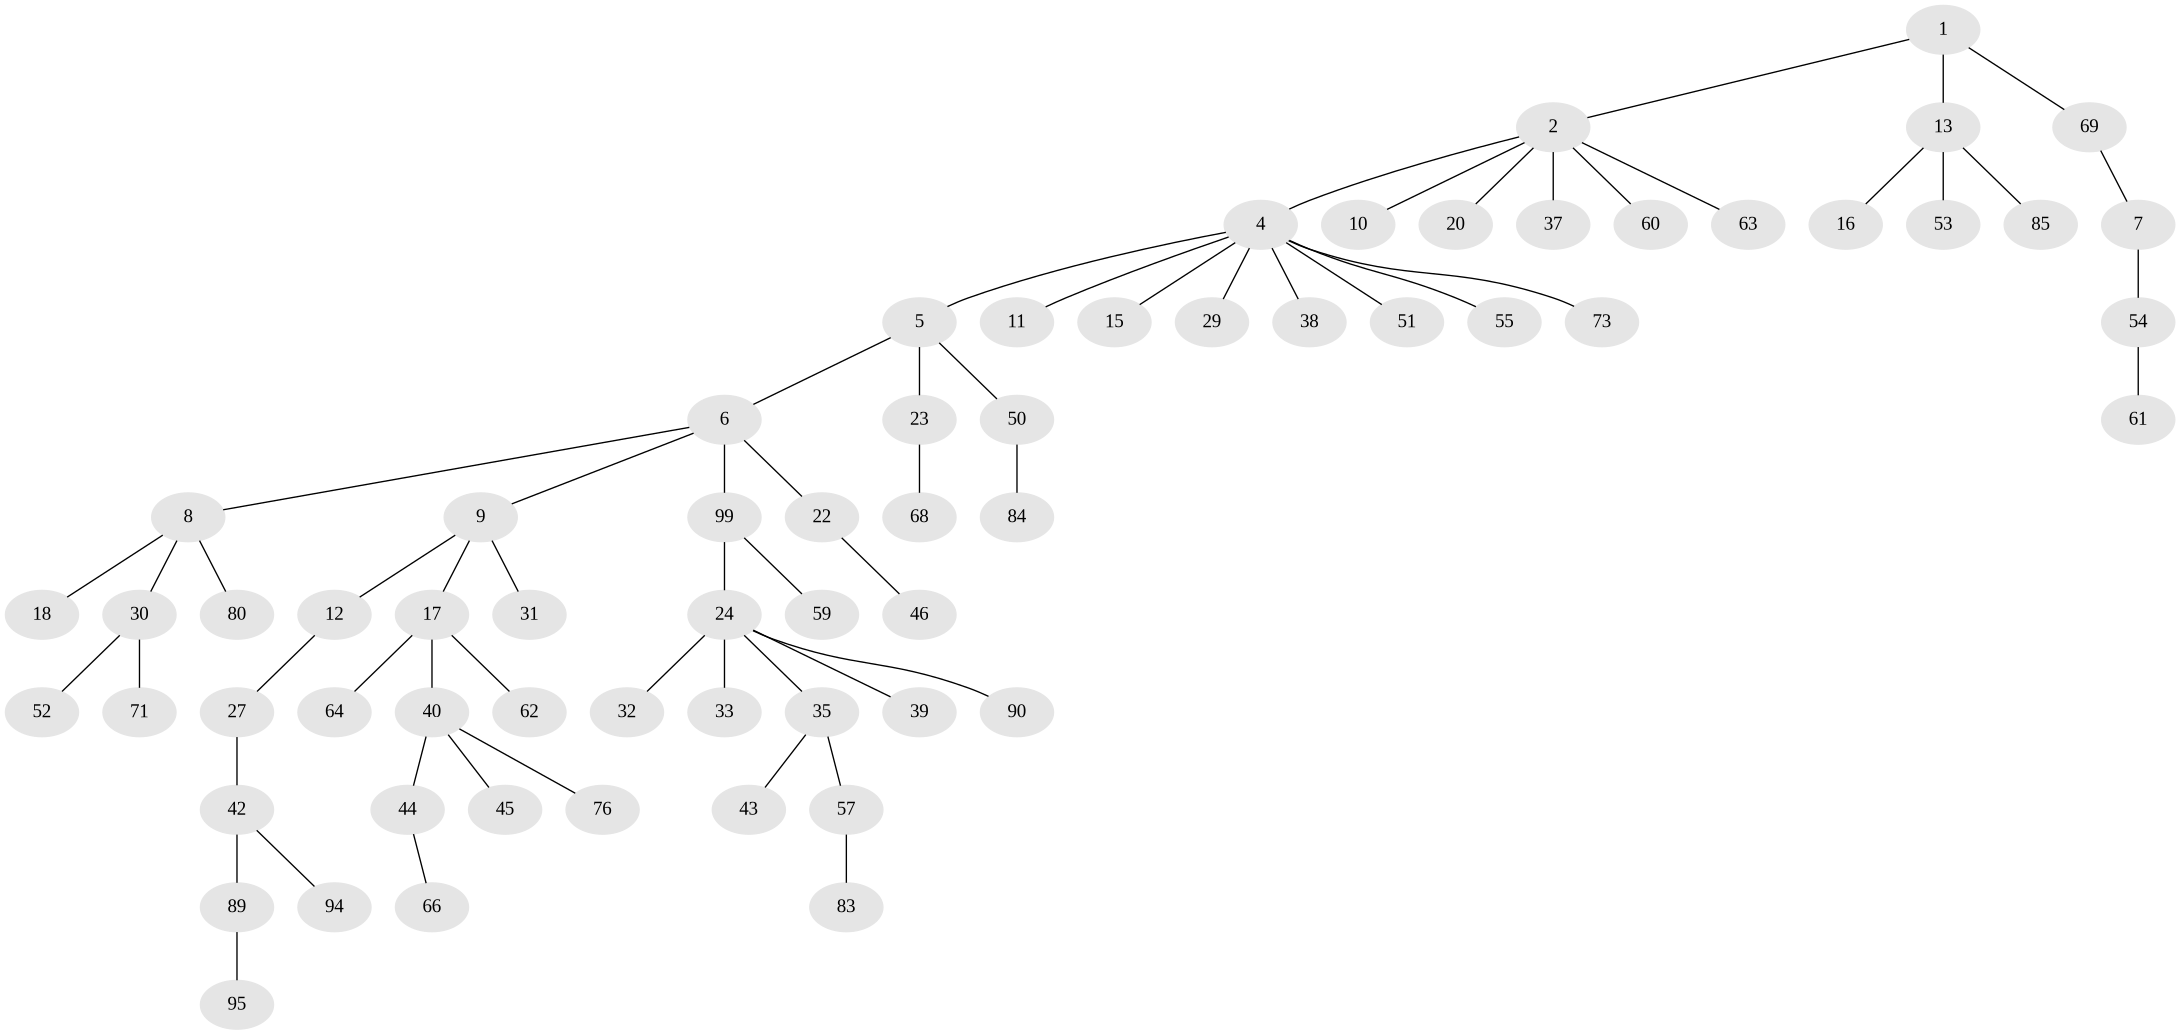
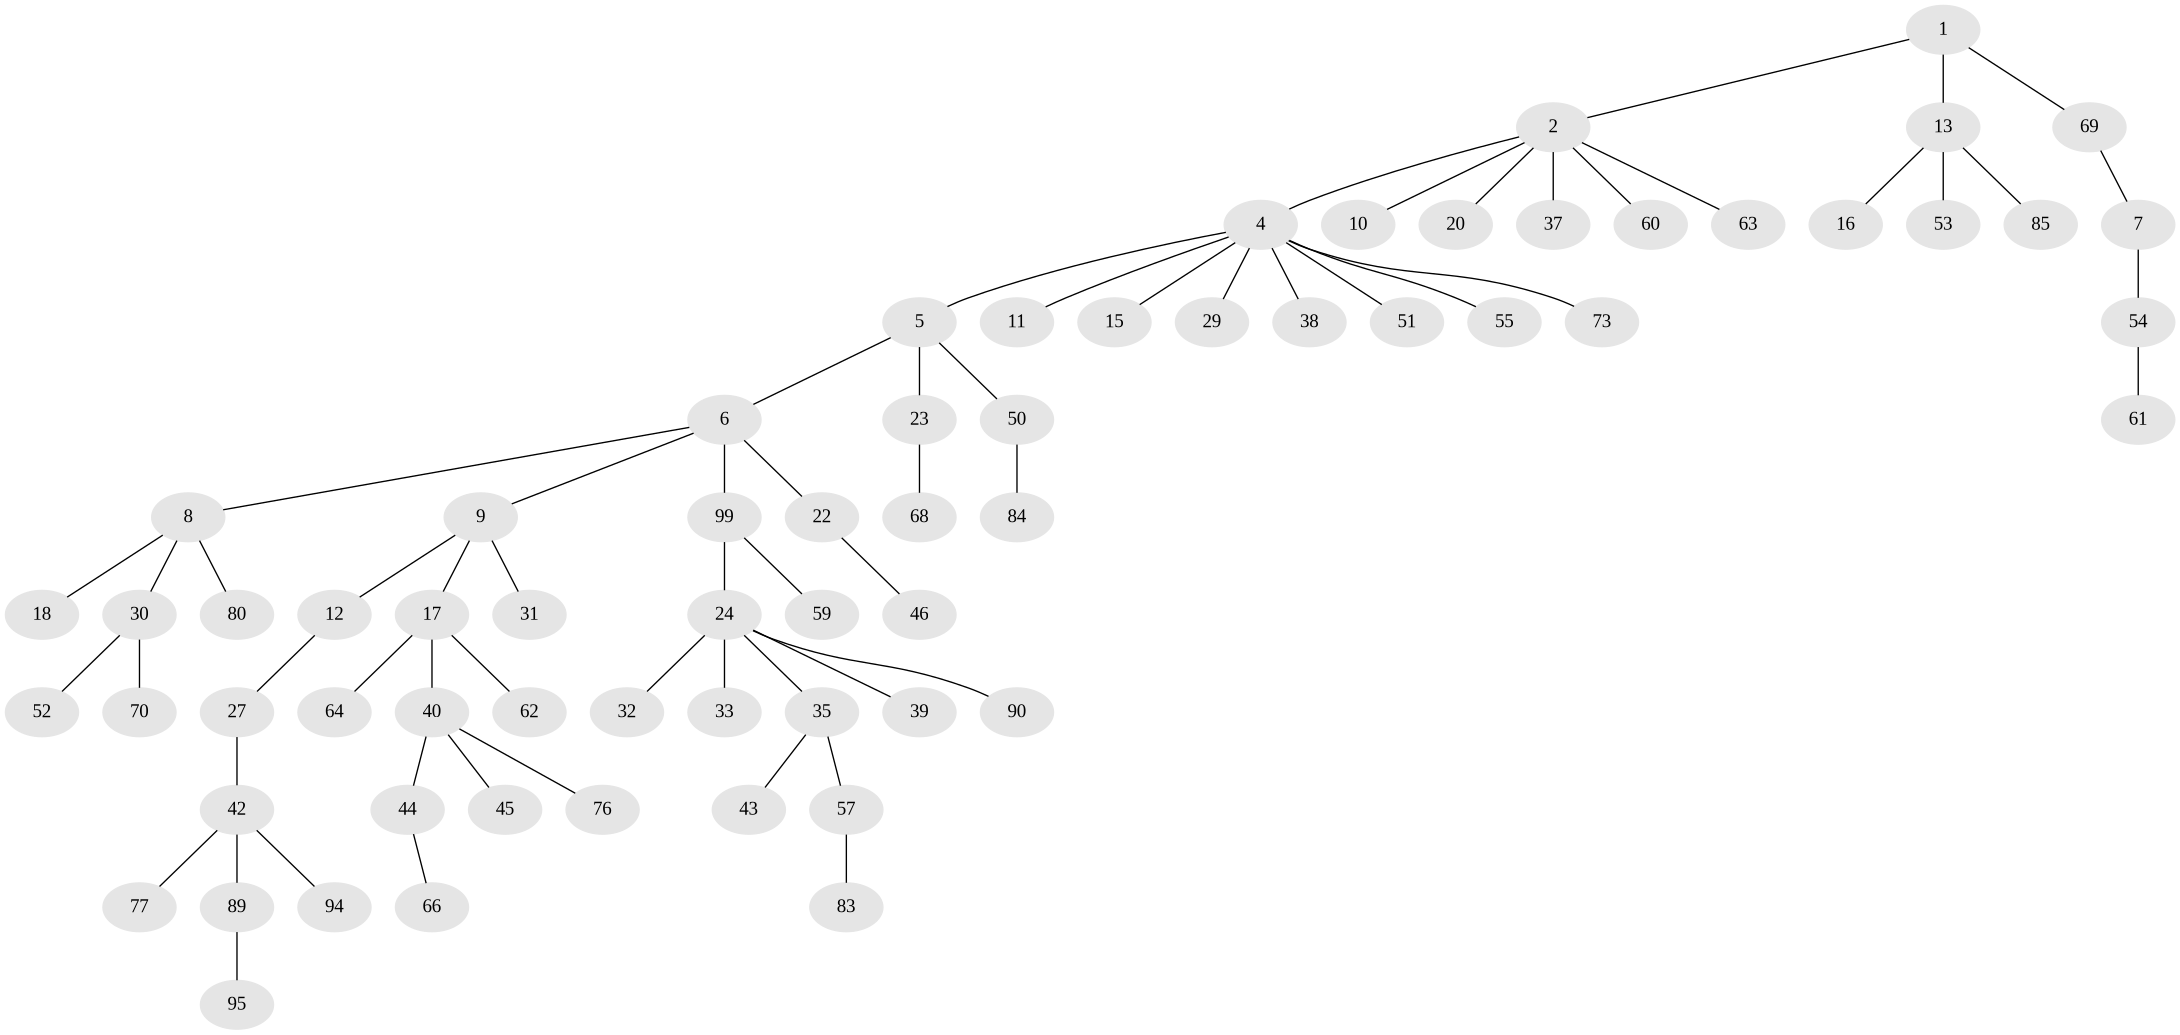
(139, 712) -> (139, 712)
none -> (139, 907)
